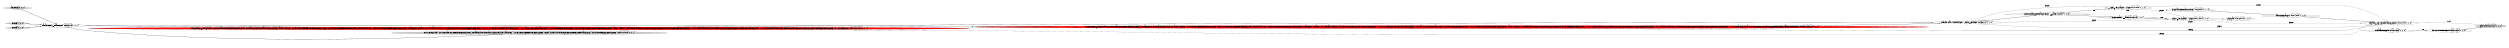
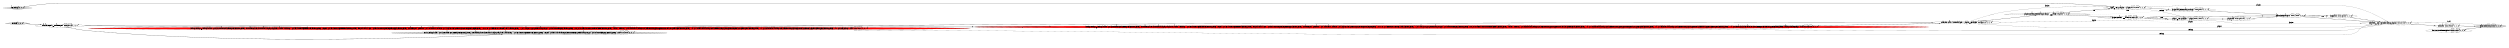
none -> (2159, 9)
(2162, 11) -> (2162, 11)
none -> (2204, 16)
none -> (2341, 16)
(38, 17) -> (1068, 3)
none -> (2264, 18)
none -> (2449, 26)
(18, 28) -> none
(2390, 31) -> none
